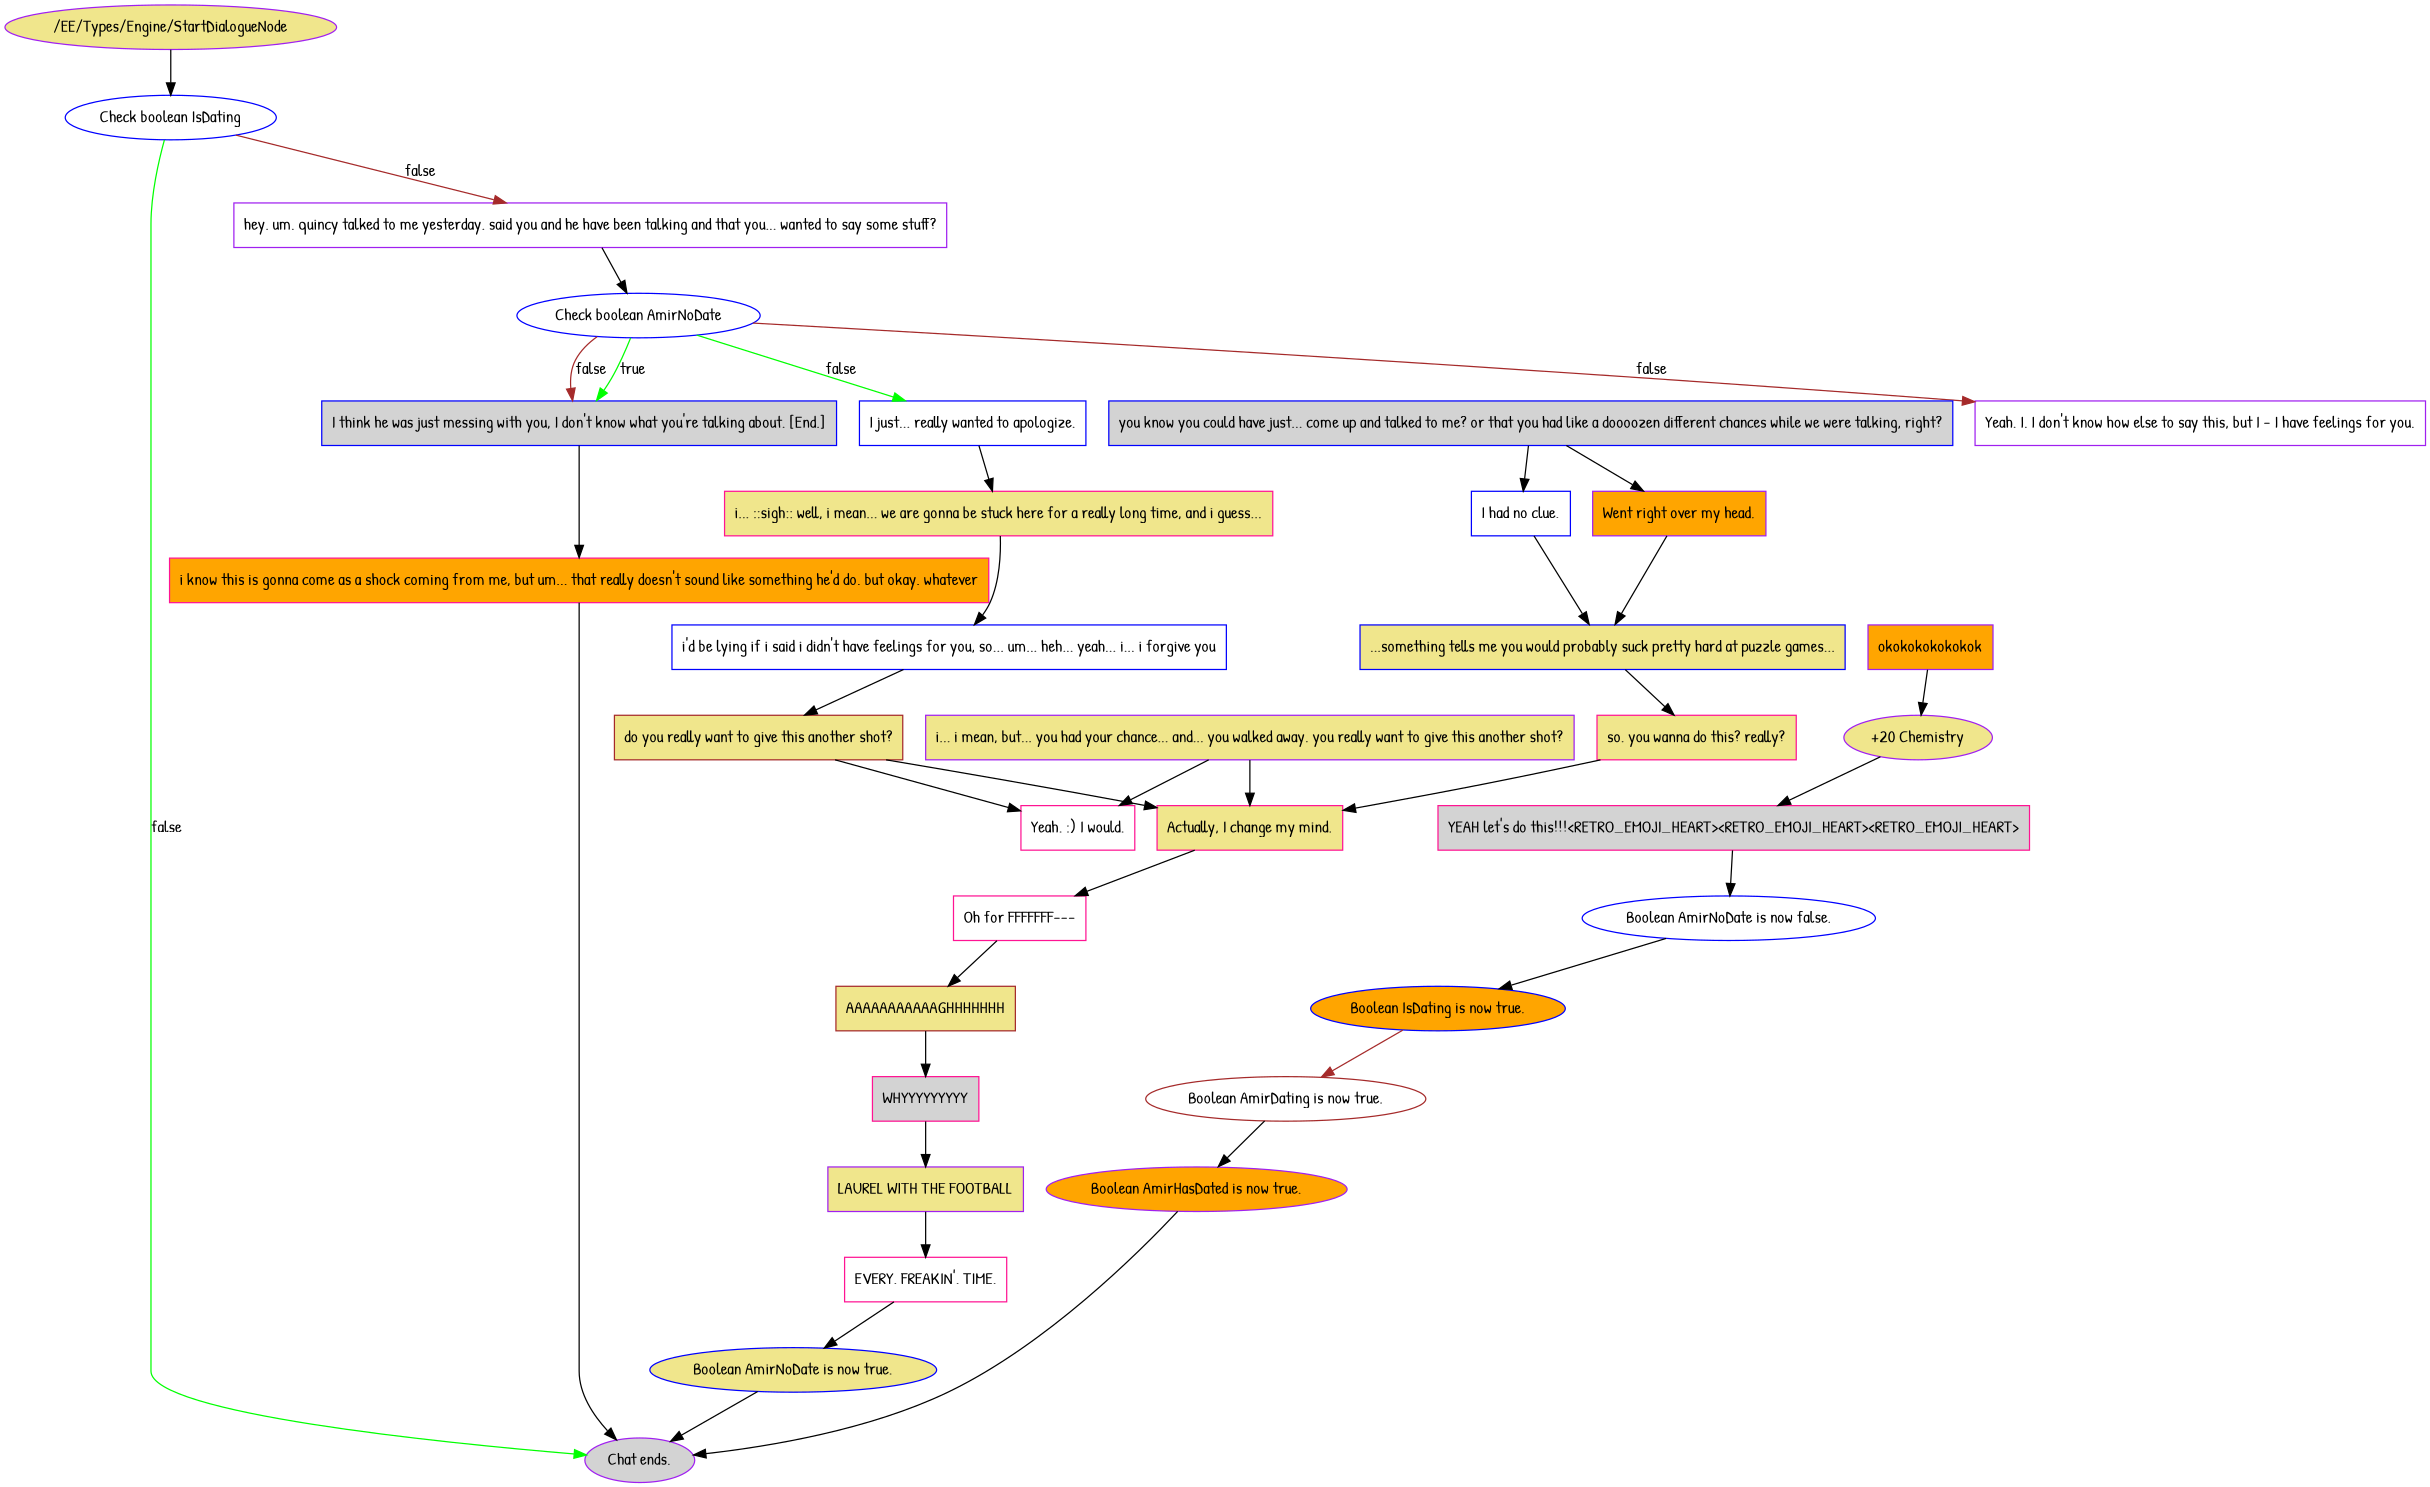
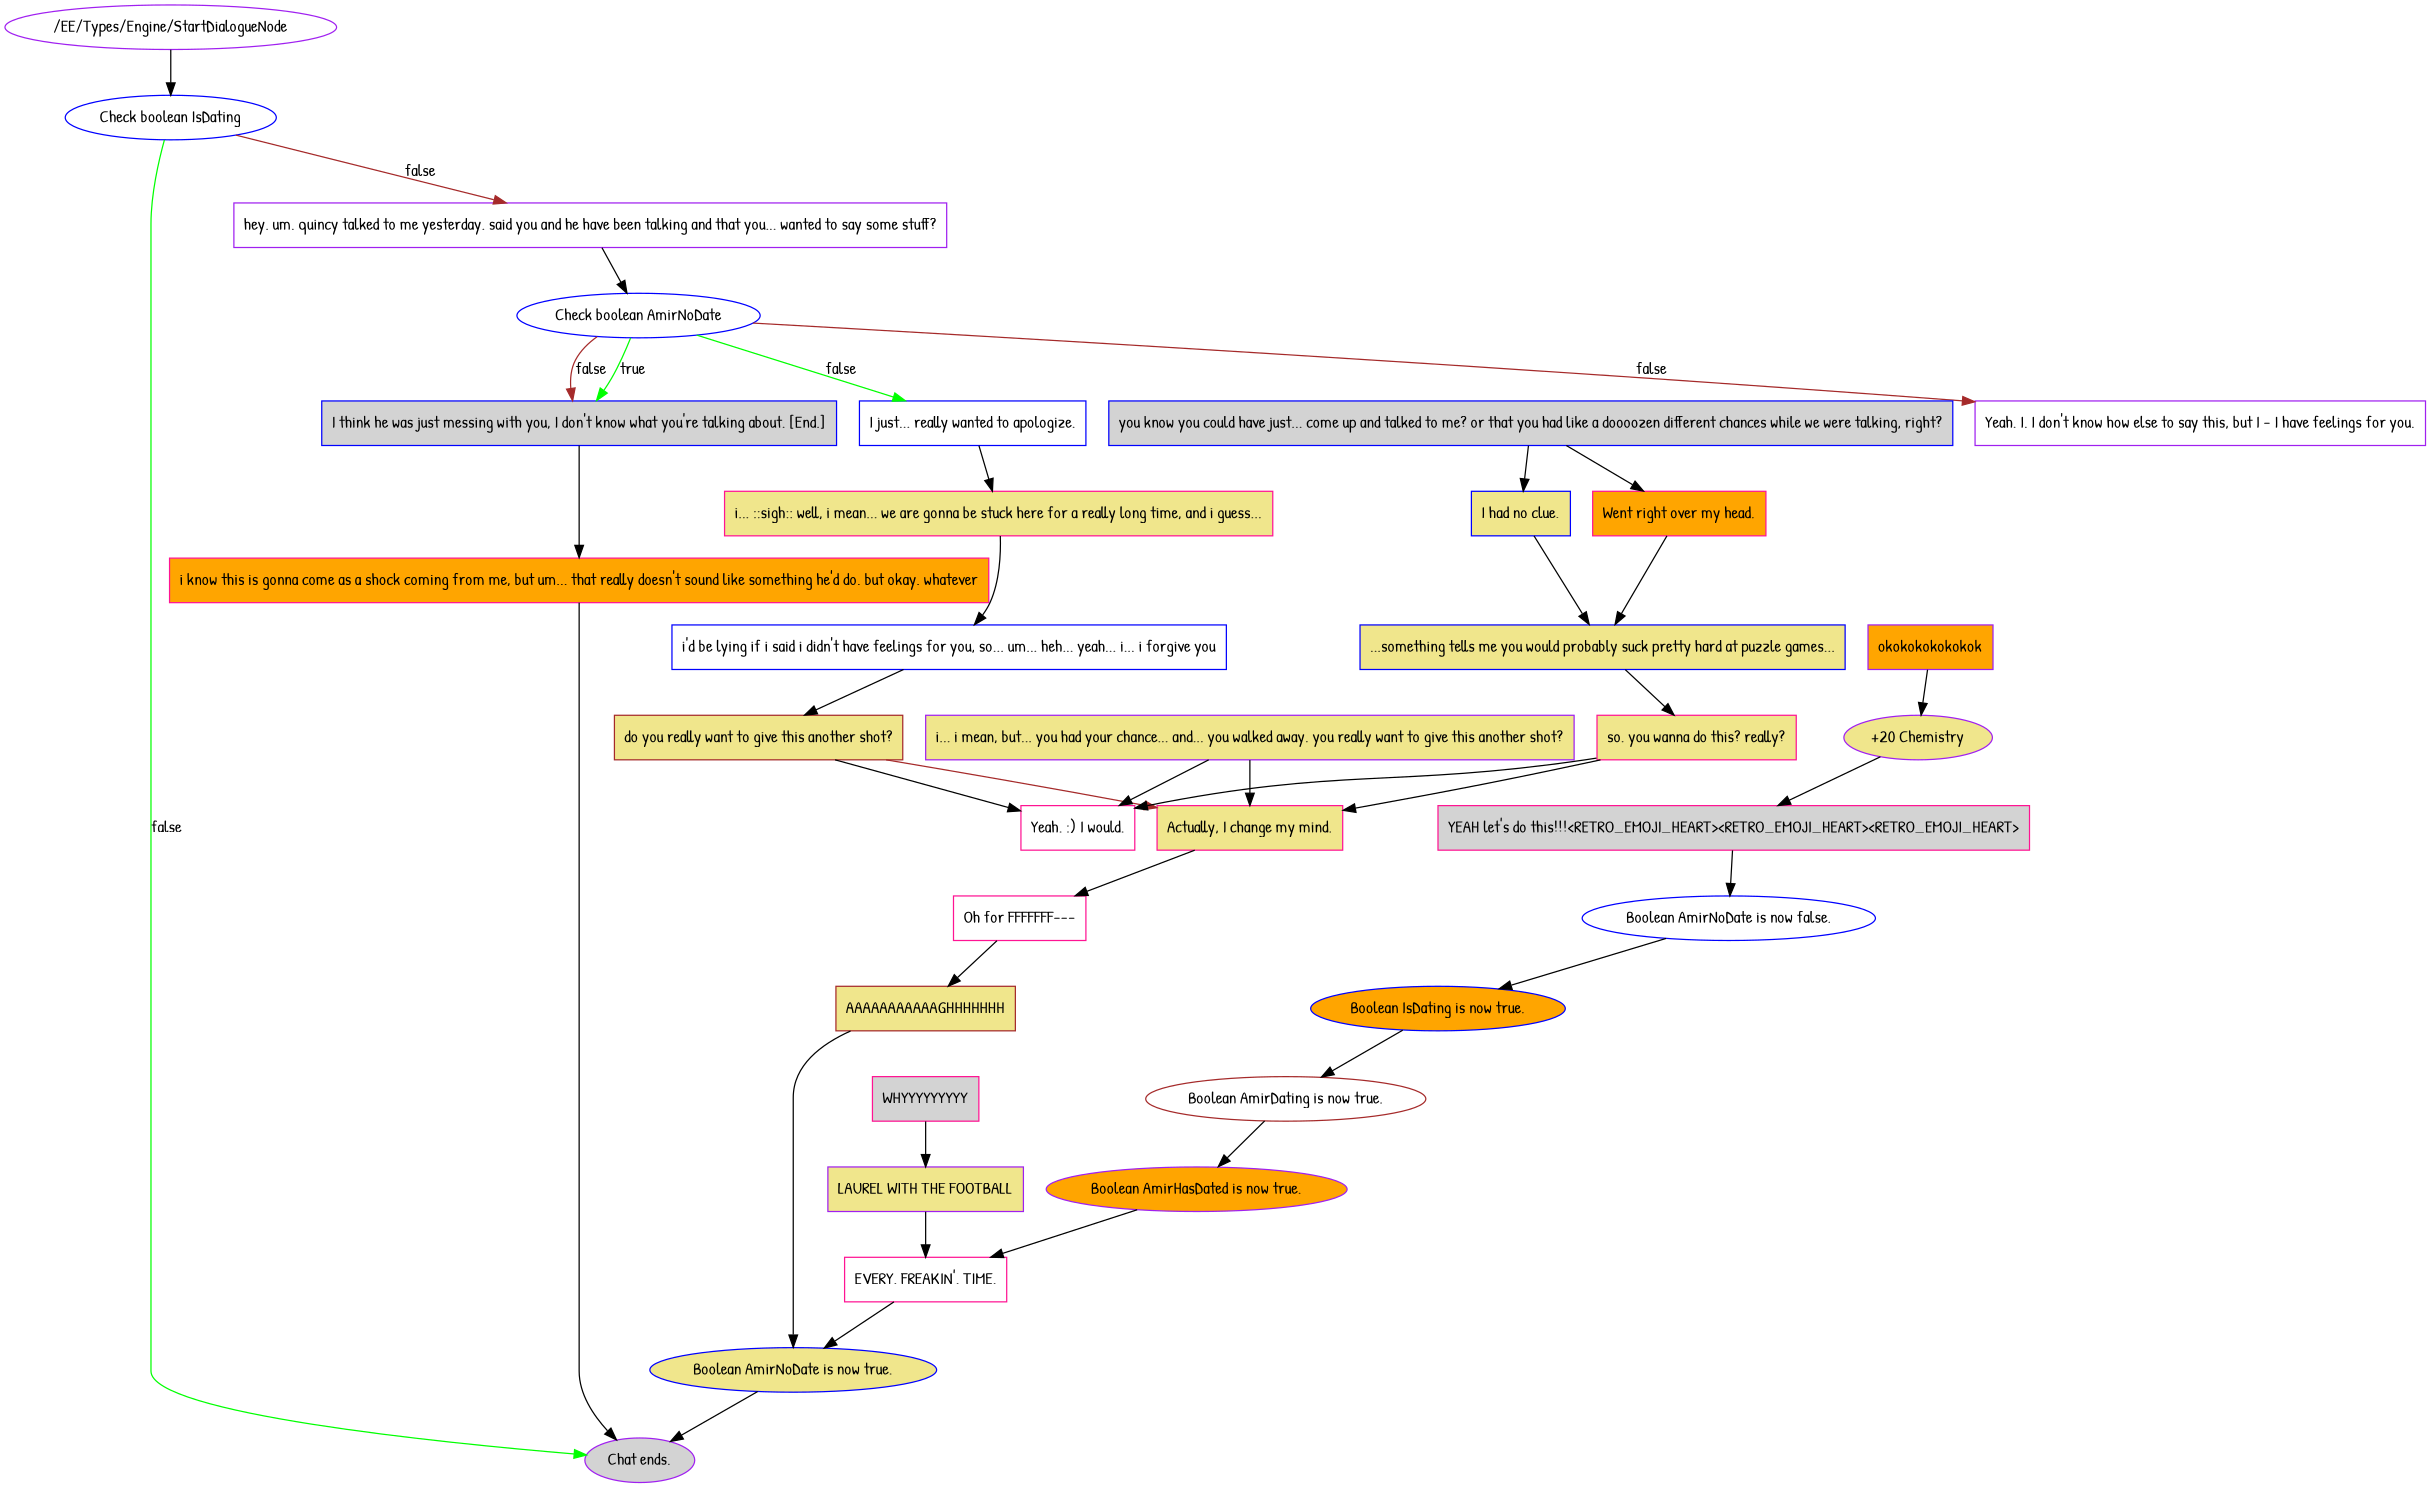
(171, 27) -> (171, 27)
(1521, 514) -> (1521, 514)
(1679, 514) -> (1679, 514)
none -> (1371, 779)
(1015, 782) -> (1015, 782)
(926, 1048) -> (793, 1170)
(1367, 1051) -> (1367, 1051)
(967, 1382) -> (1070, 1232)
